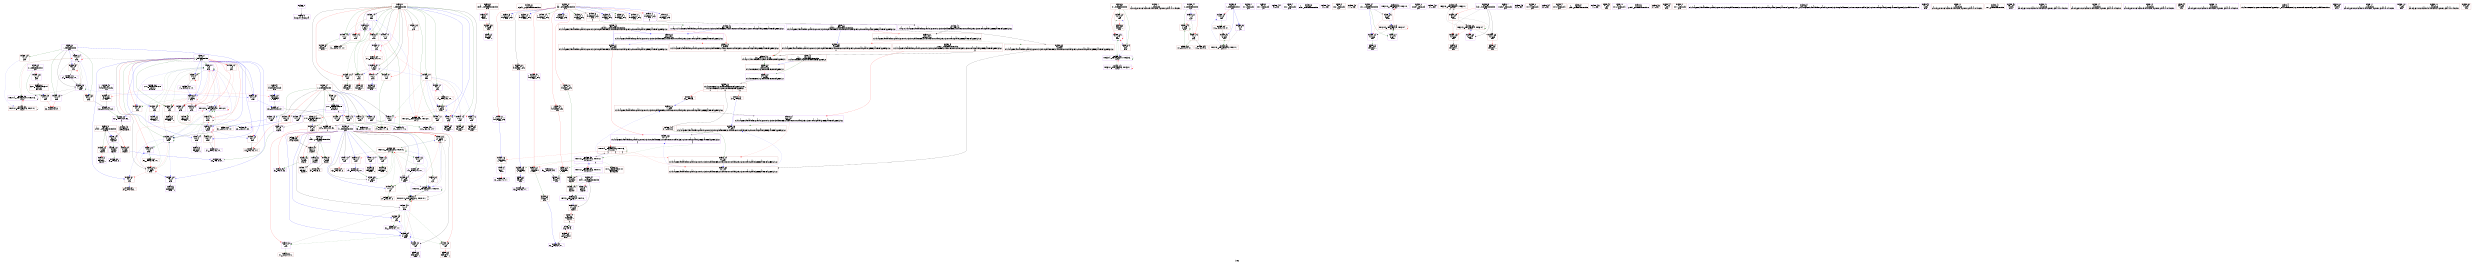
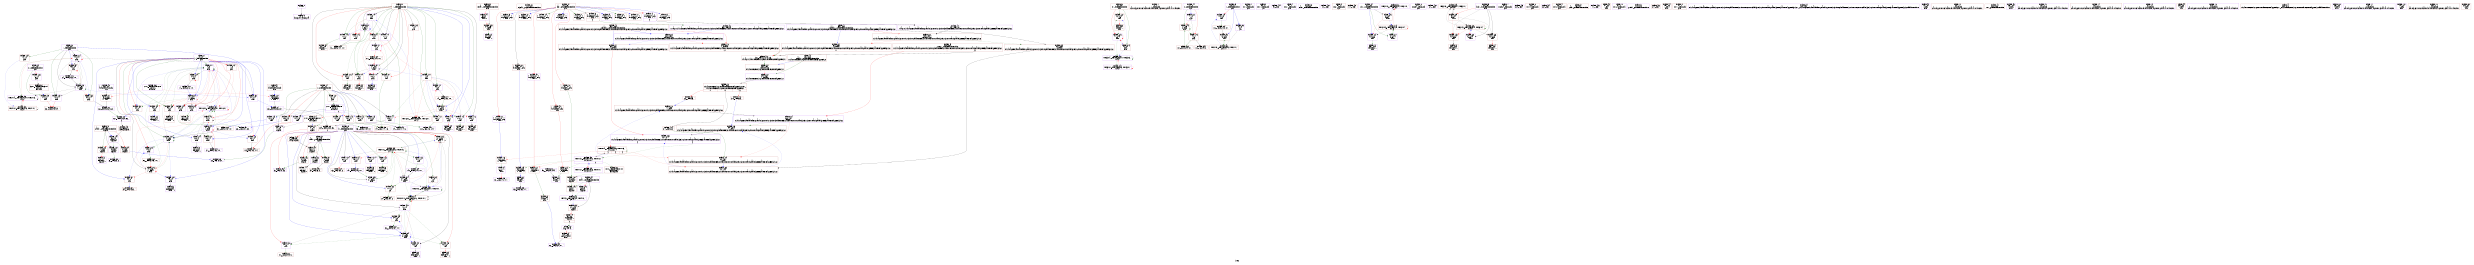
(1118, 48) -> (1119, 32)
